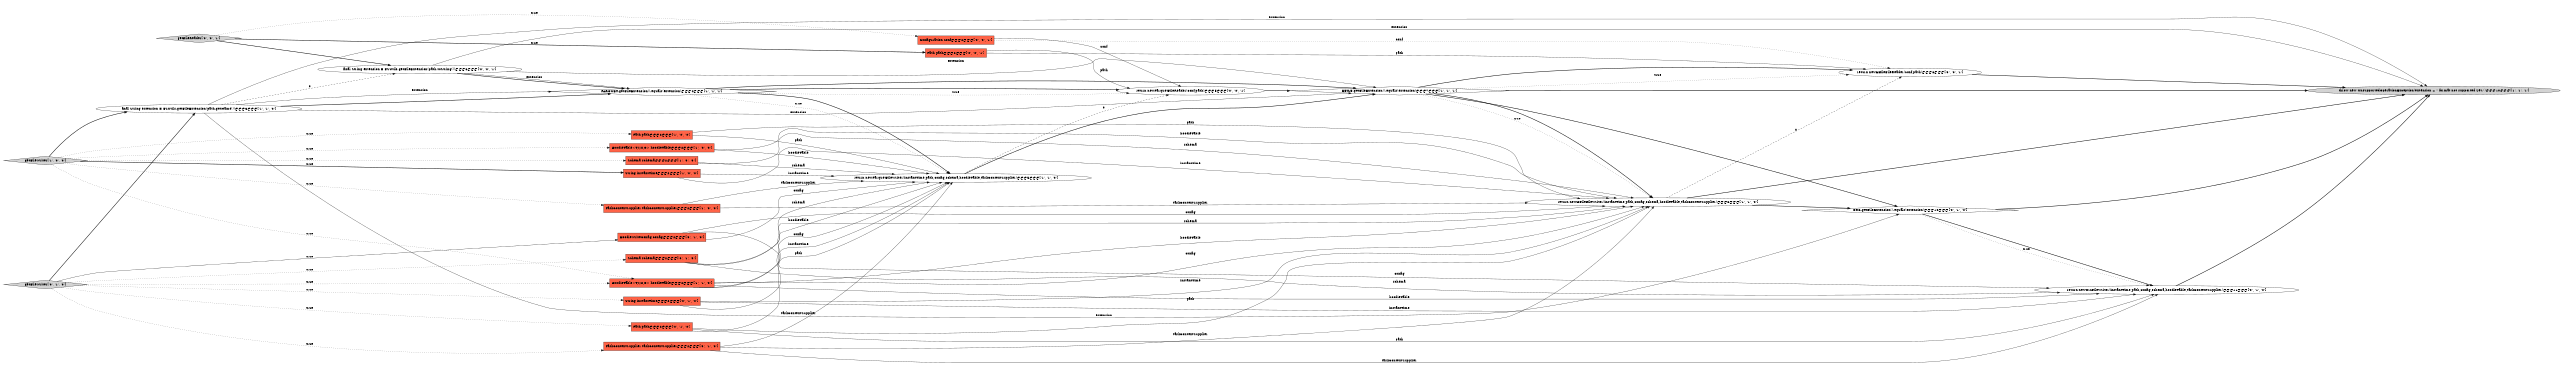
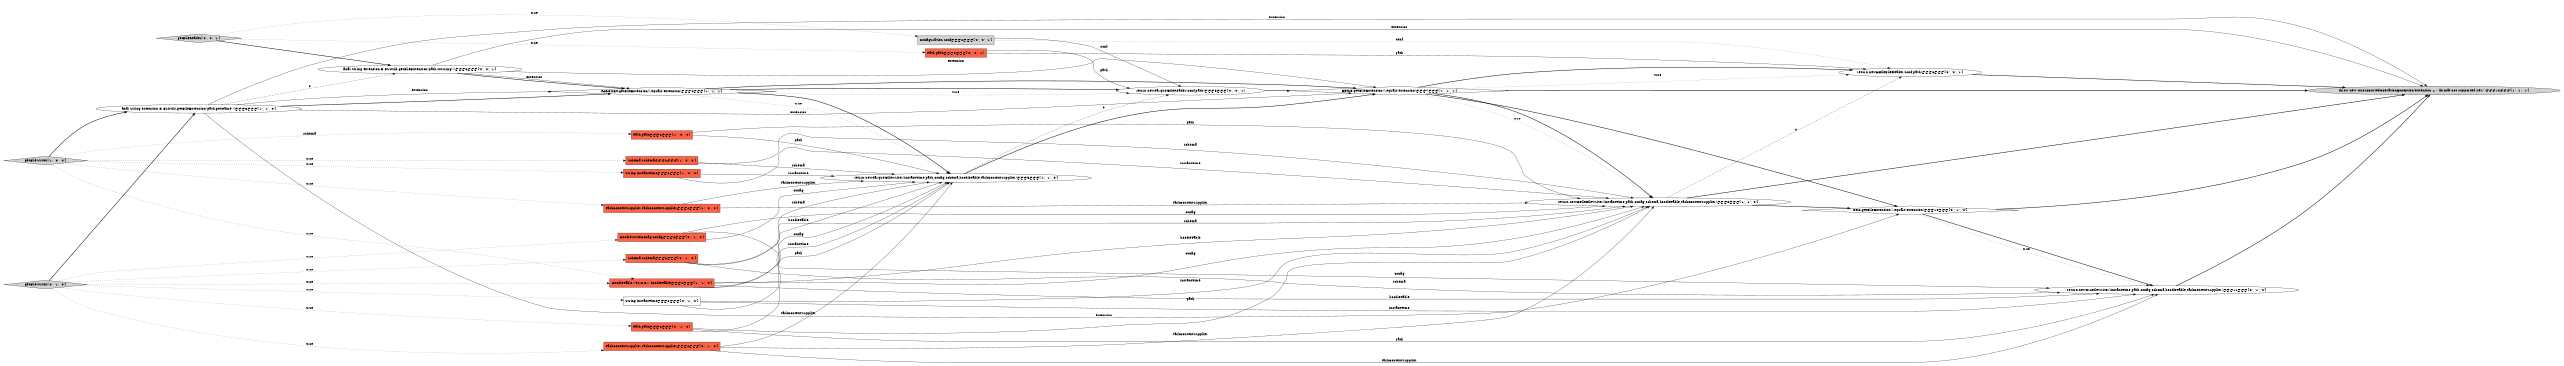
(956, 40) -> (956, 40)
(579, 46) -> (579, 46)
(310, 134) -> (310, 134)
(662, 148) -> none
(351, 167) -> (351, 167)
(336, 257) -> (336, 257)
(662, 301) -> (662, 301)
